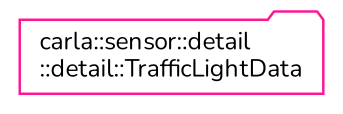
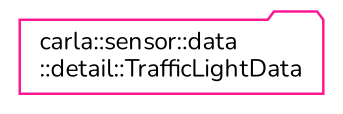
(172, 57) -> (172, 57)
